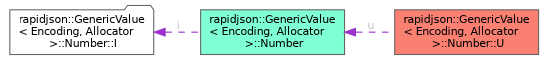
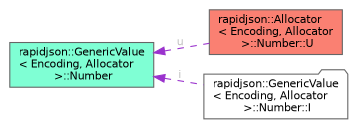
(183, 32) -> (184, 82)
(467, 32) -> (276, 32)
